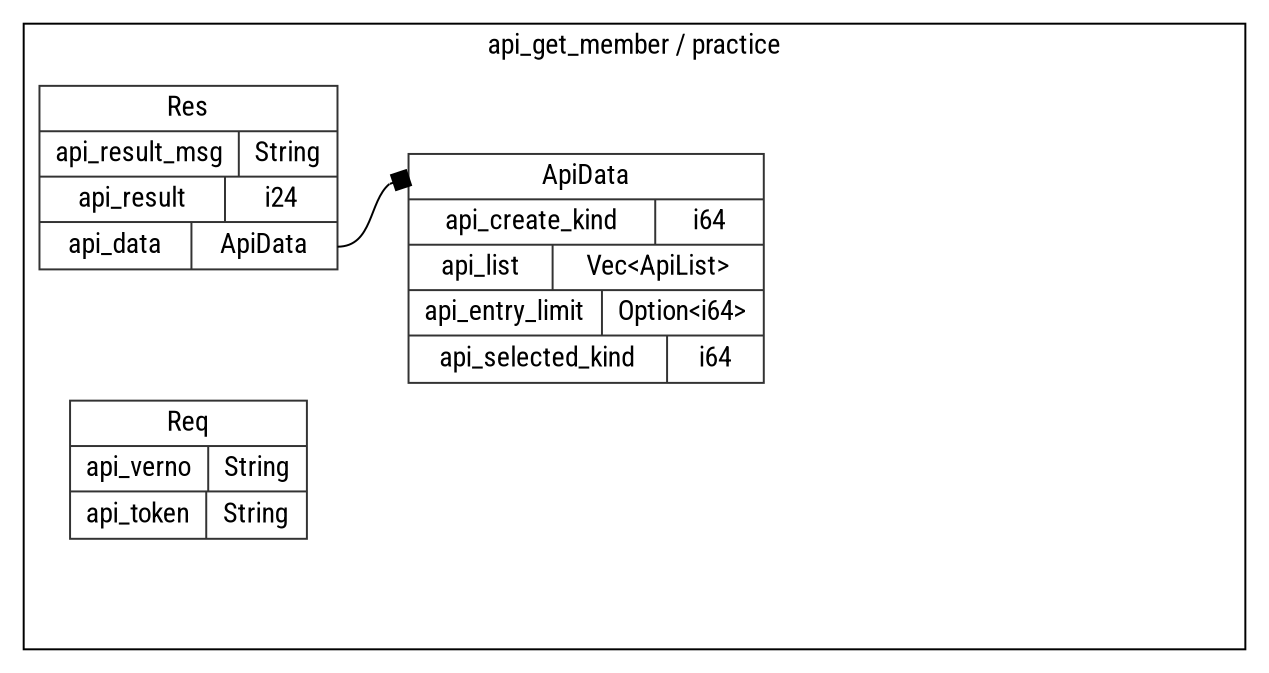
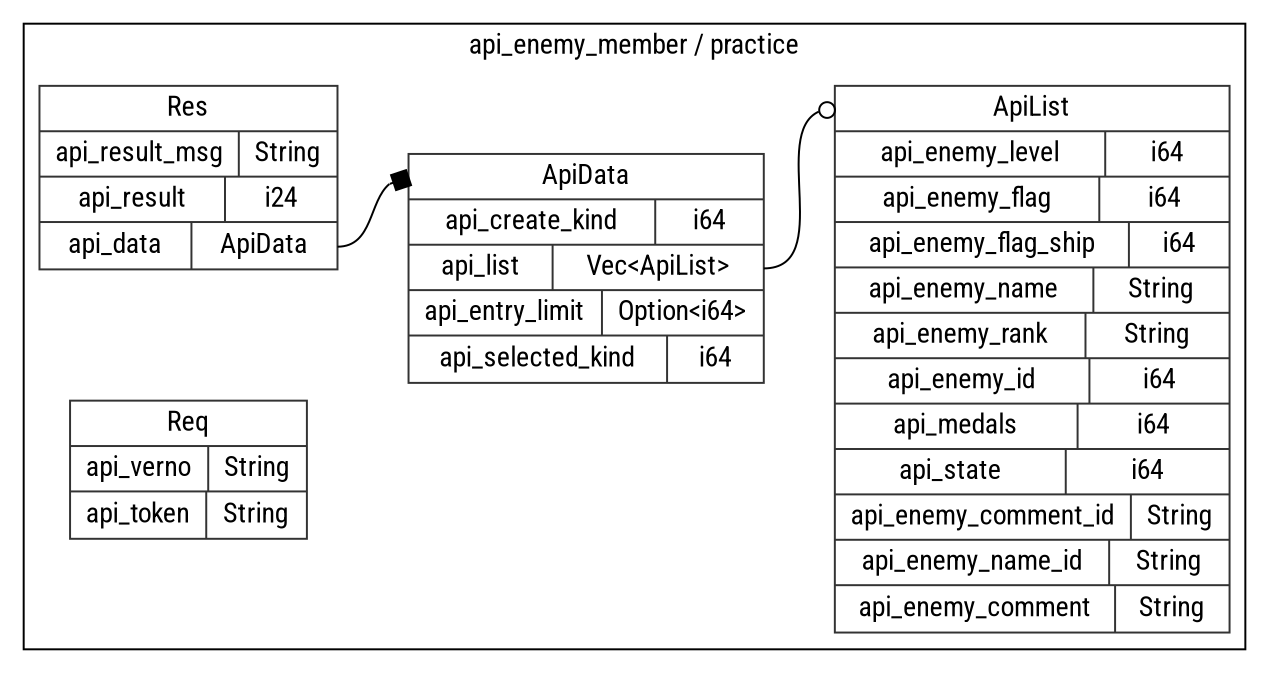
(635, 46) -> (635, 46)
none -> (1032, 359)
